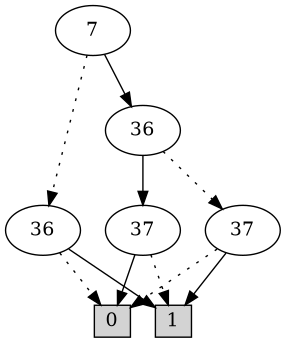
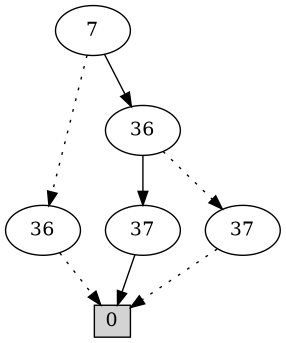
(173, 321) -> none
